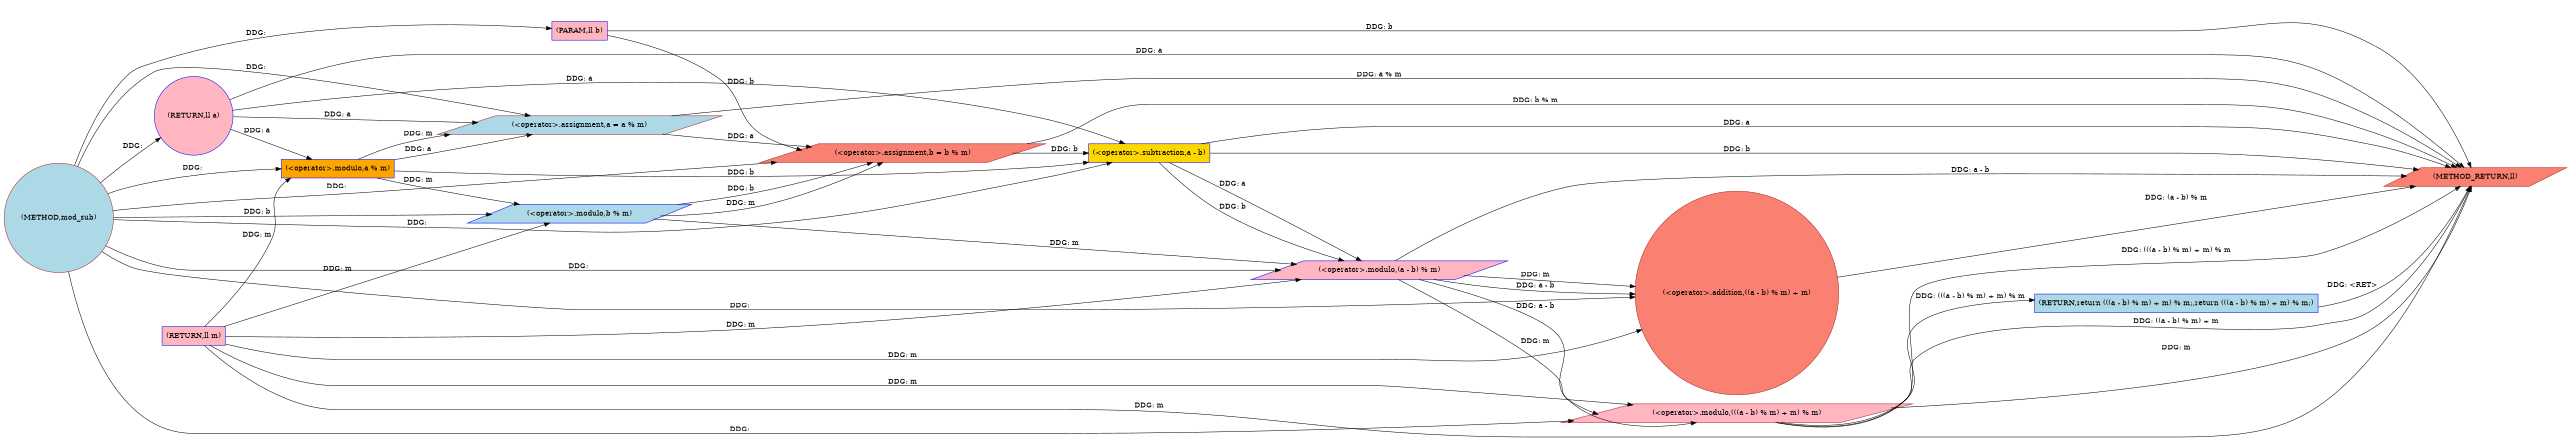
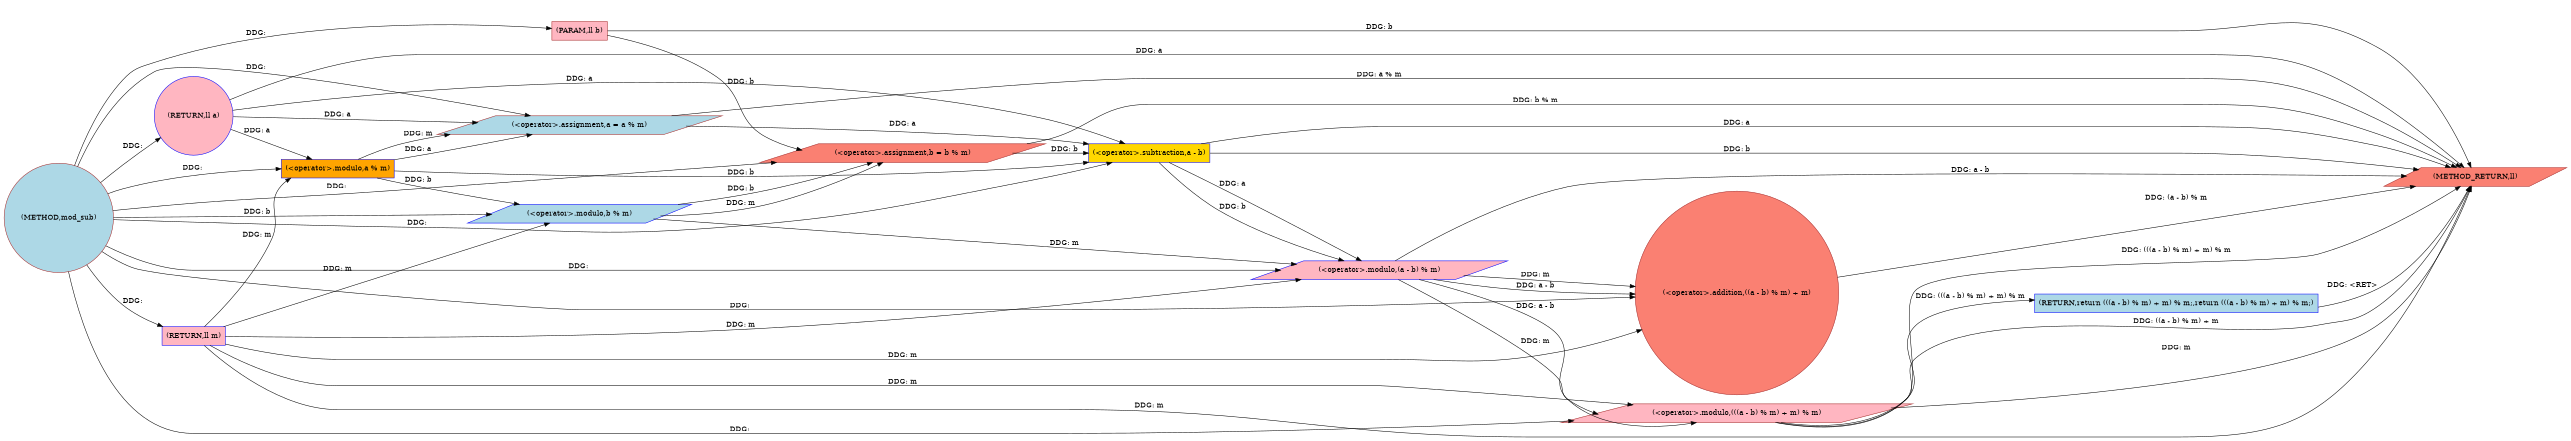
(580, 31) -> (580, 31)
(734, 141) -> (885, 131)
(418, 180) -> (418, 180)
none -> (118, 301)
